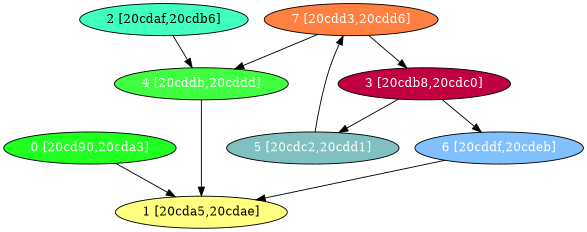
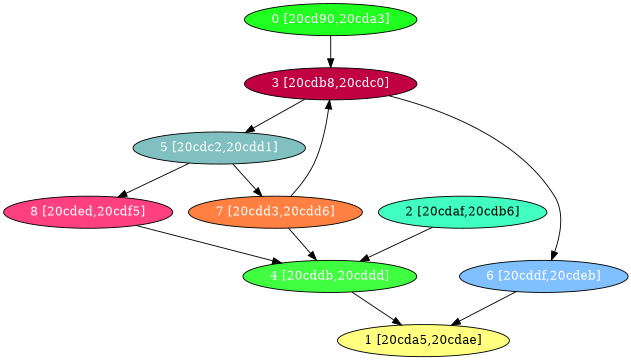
(142, 178) -> (331, 47)
none -> (88, 212)
